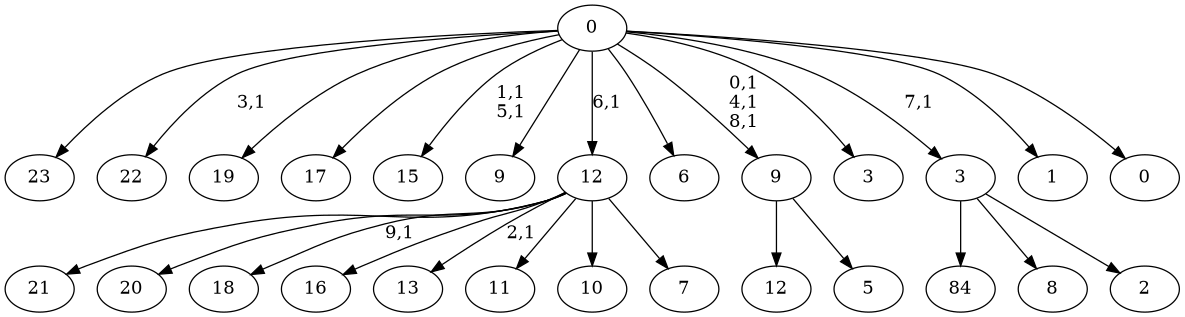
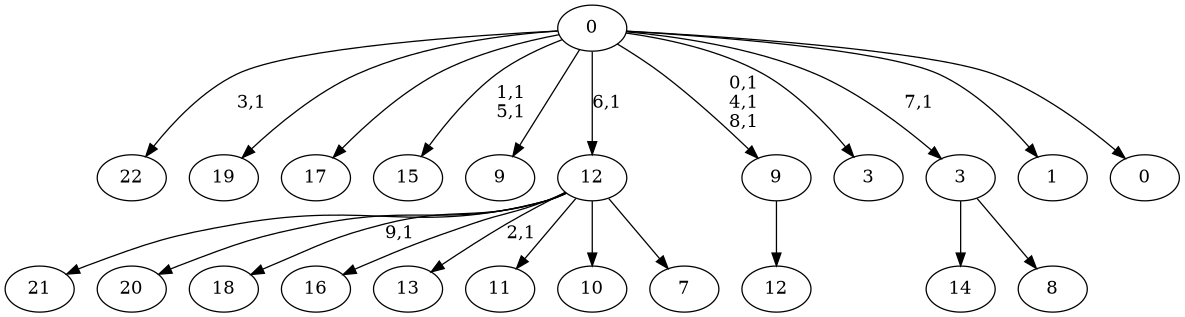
(40, 178) -> none
(684, 178) -> none
(869, 289) -> none
(961, 289) -> (961, 289)
(1145, 289) -> none
